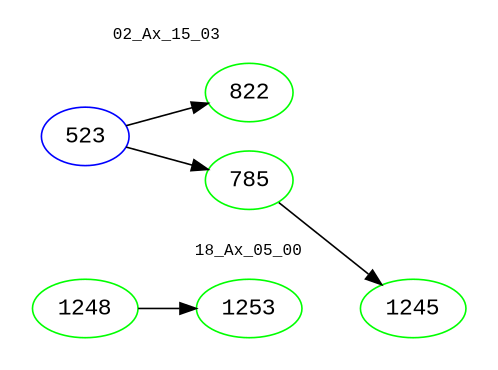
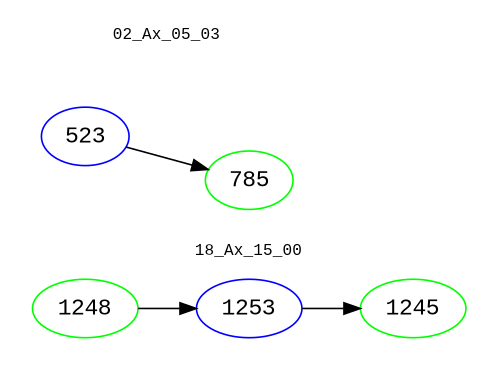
(167, 35) -> (167, 35)
(249, 93) -> none
(333, 245) -> (323, 308)
(249, 251) -> (249, 251)
(249, 308) -> (249, 308)
